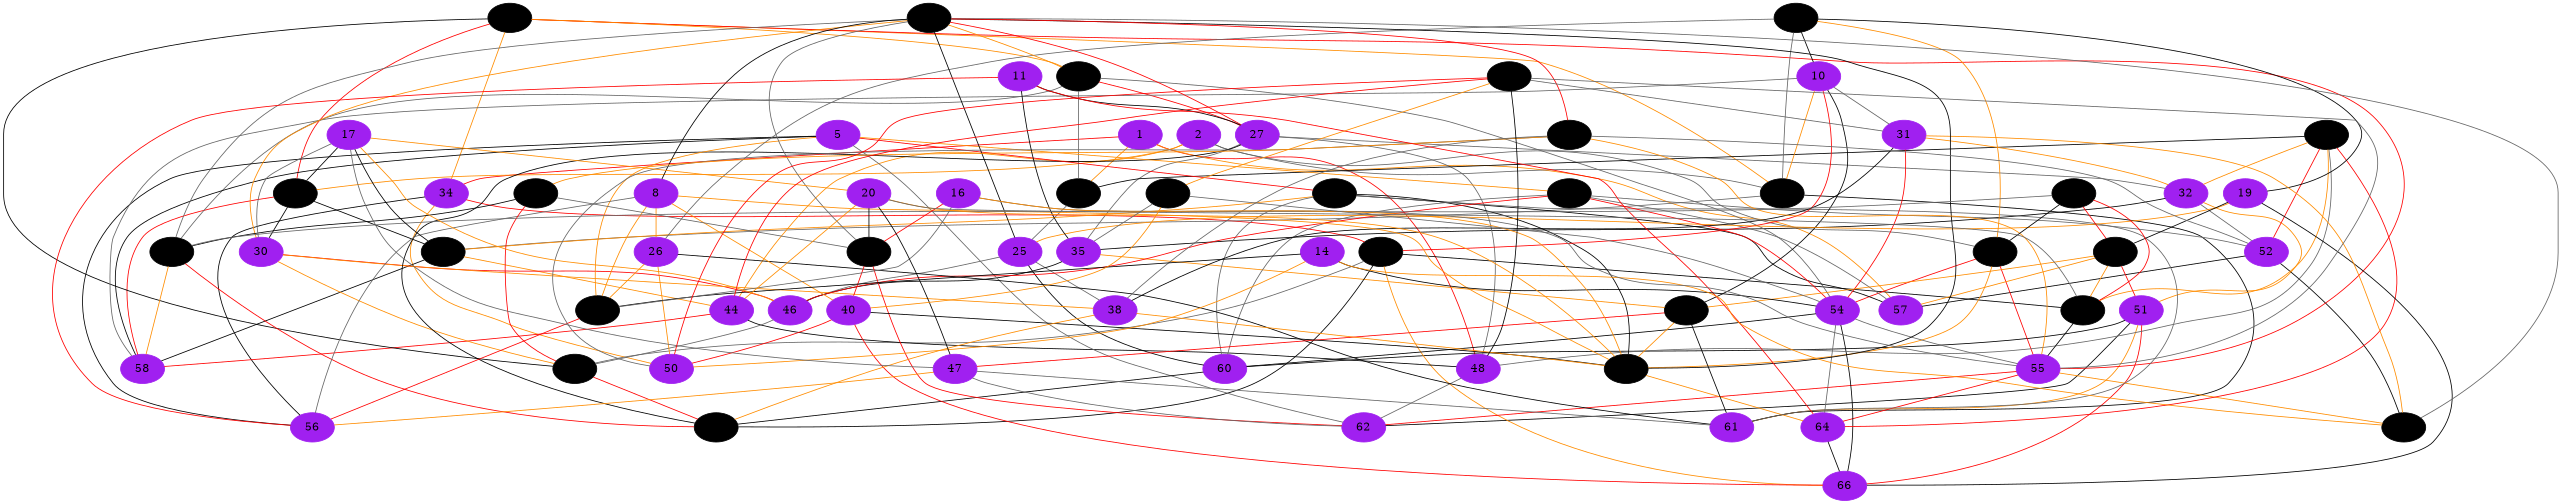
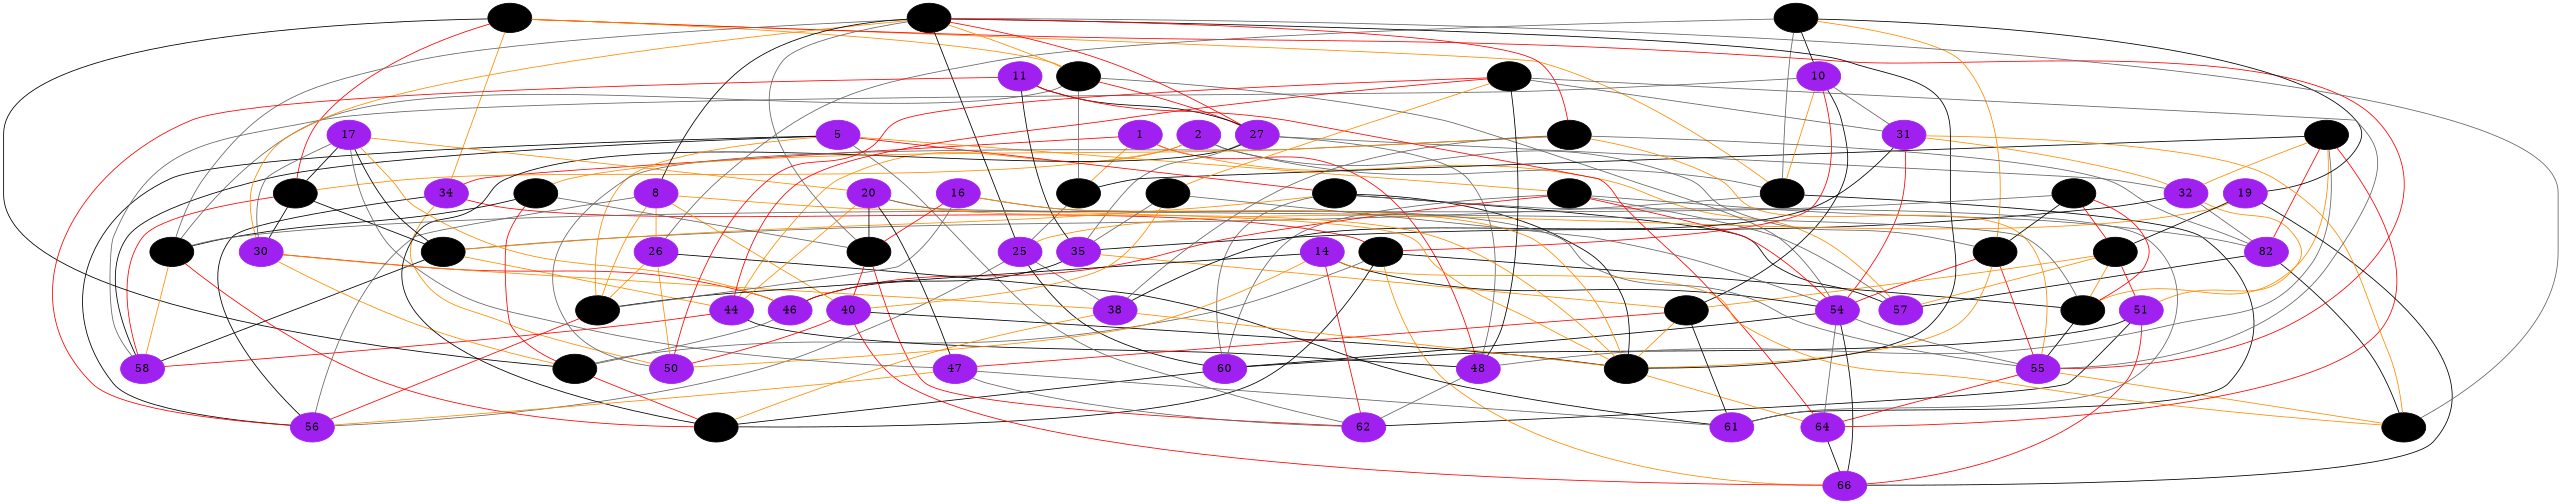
(2266, 252) -> (2266, 252)
(941, 269) -> (681, 387)
(1701, 398) -> (1345, 347)
(1963, 408) -> none
